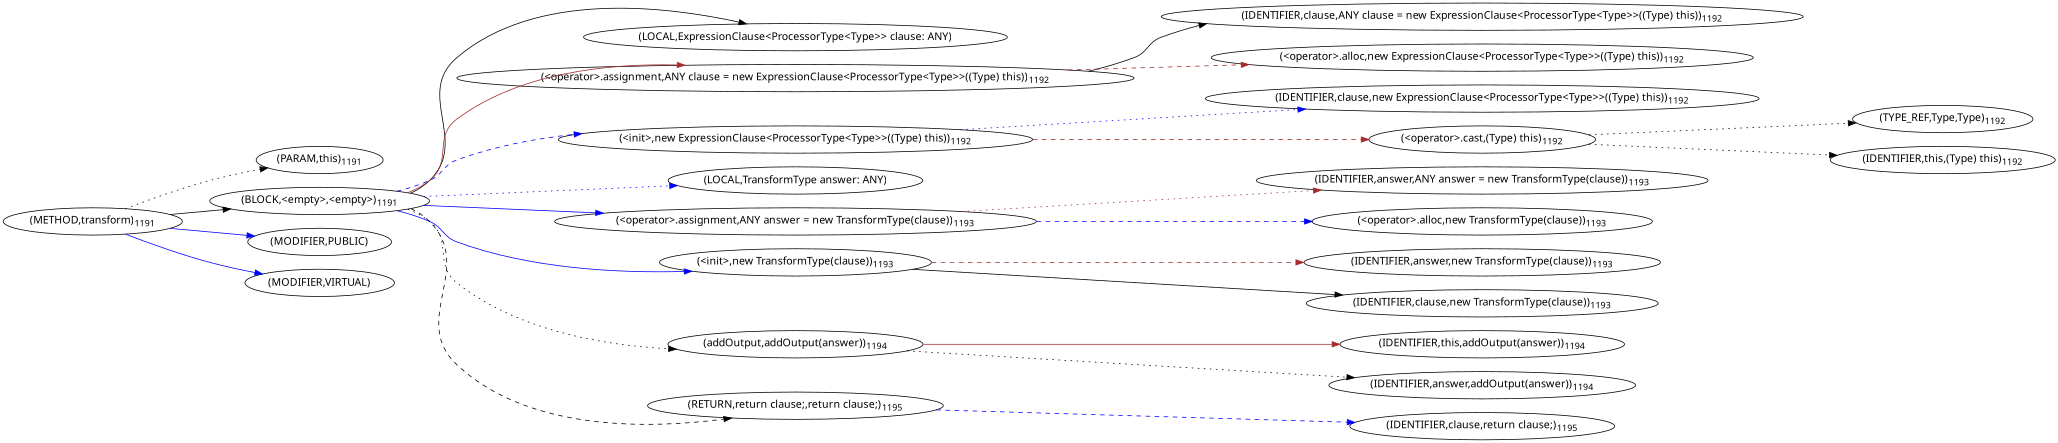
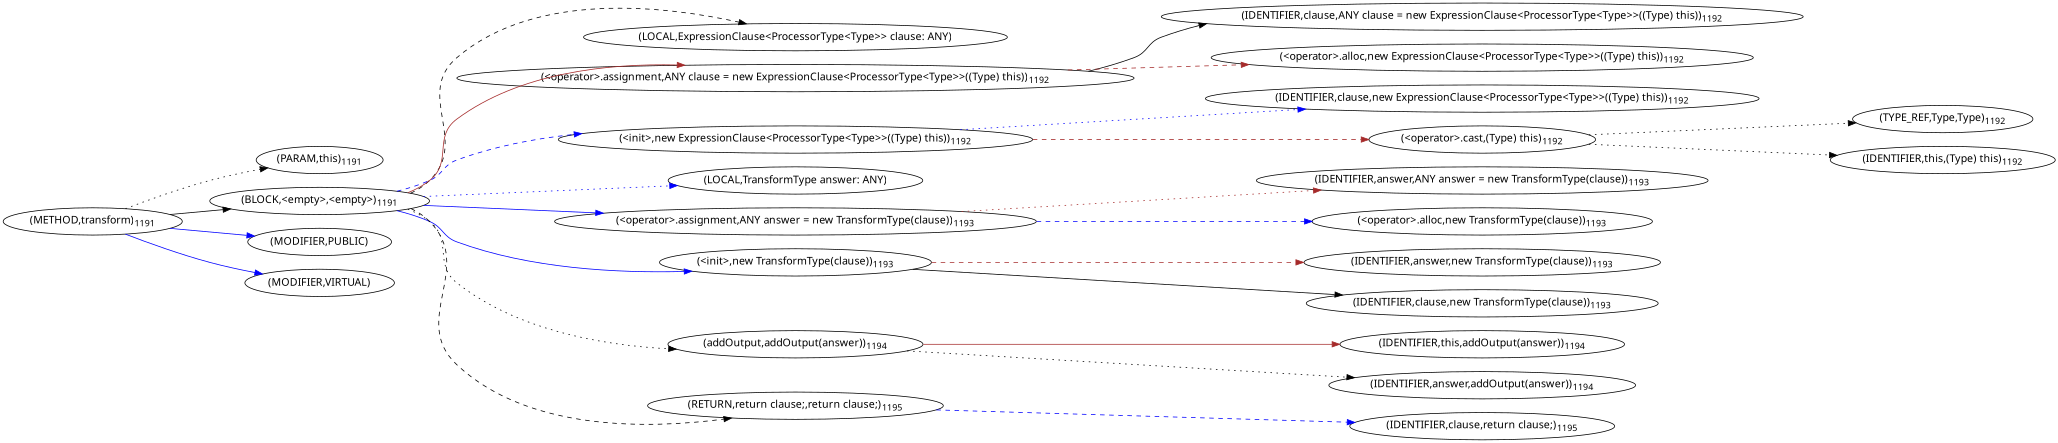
(517, 24) -> (517, 24)
